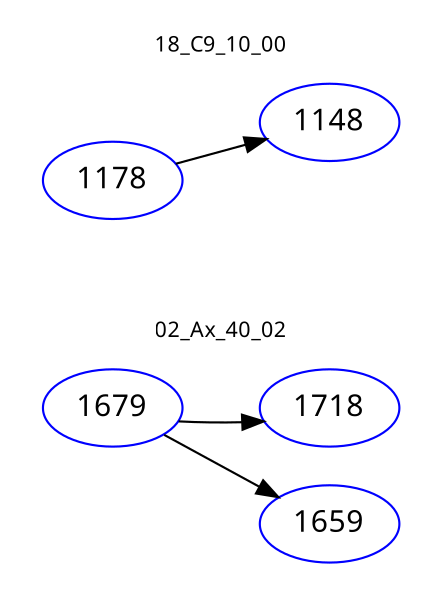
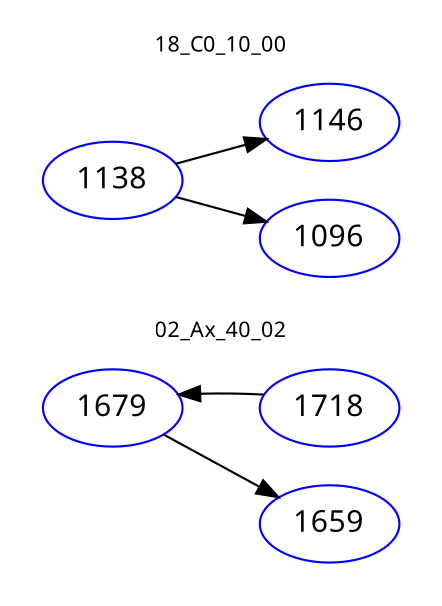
(221, 46) -> (221, 46)
(330, 122) -> (330, 122)
(113, 180) -> (113, 180)
none -> (330, 238)
(210, 422) -> (232, 394)
